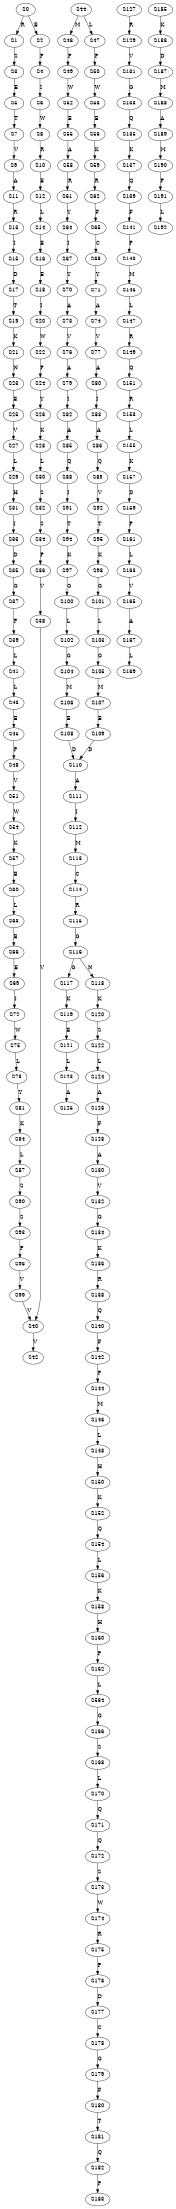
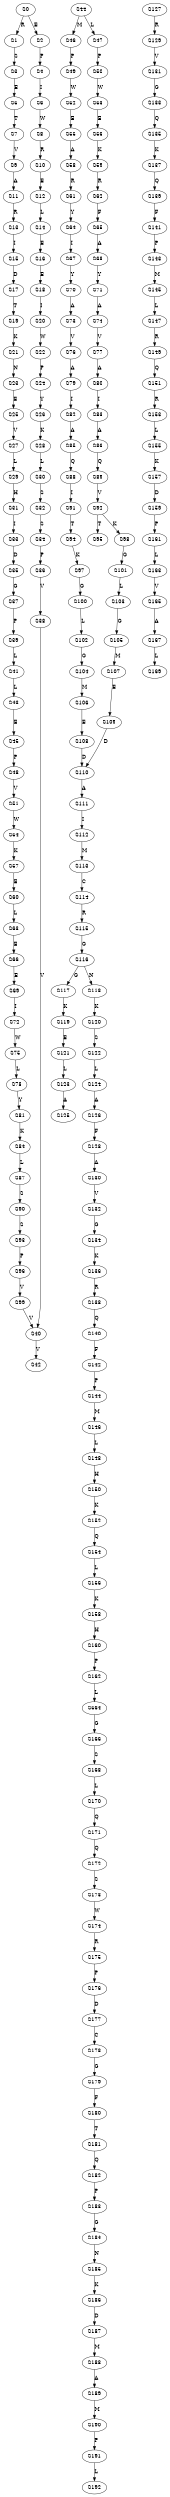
(98, 243) -> (99, 243)
(98, 553) -> (110, 523)
none -> (94, 2238)
